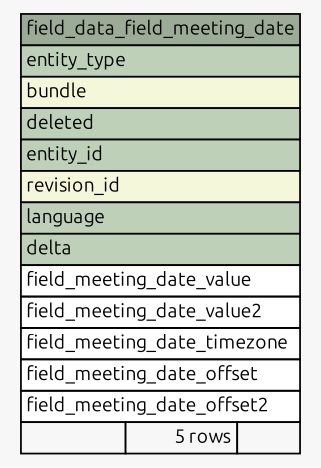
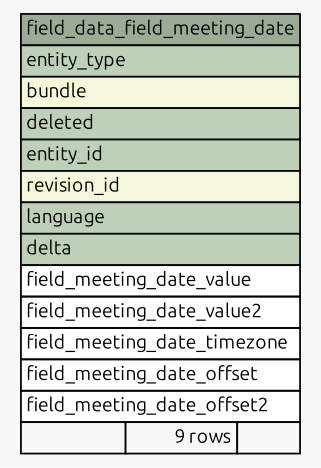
(203, 437) -> (203, 437)
